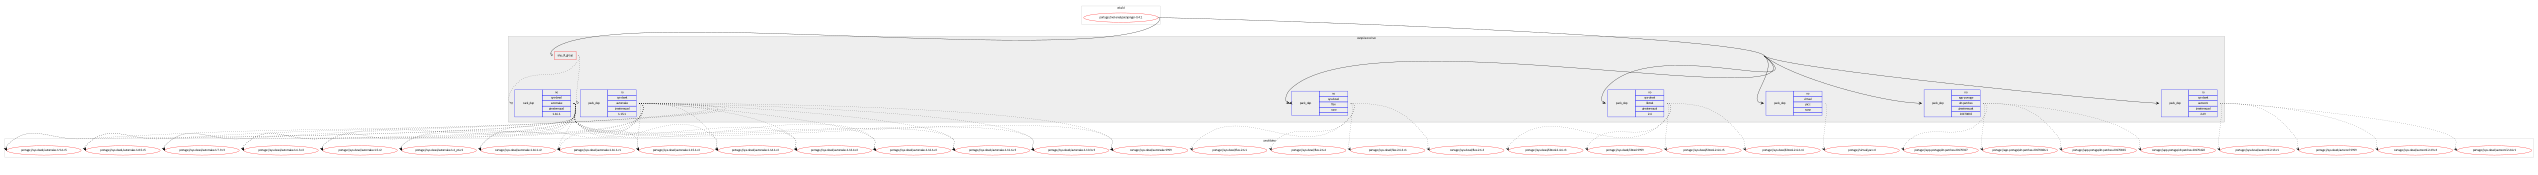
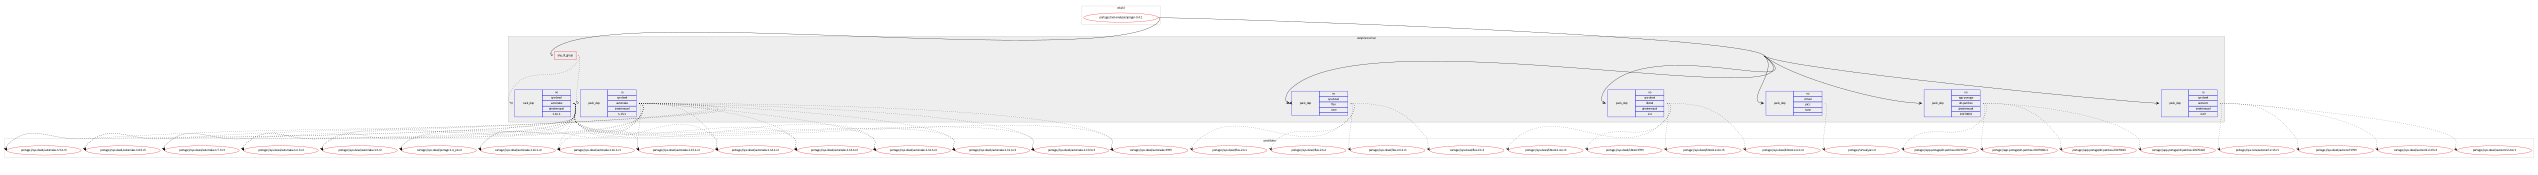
(439, 150) -> (439, 150)
(2257, 150) -> (2257, 150)
